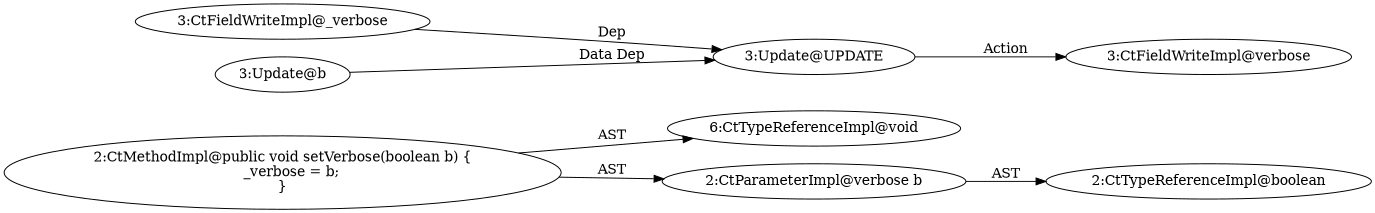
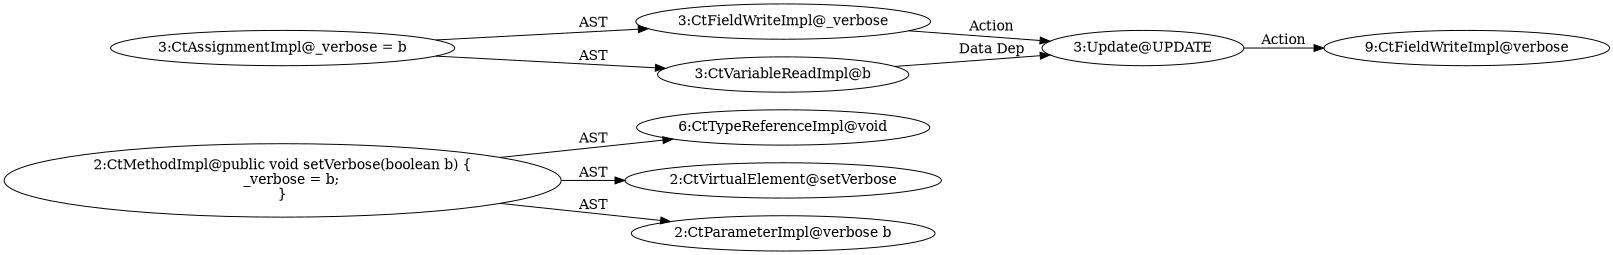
(612, 33) -> (992, 27)
none -> (283, 48)
(1209, 57) -> (1467, 48)
(283, 75) -> (783, 75)
none -> (783, 180)
(1209, 181) -> none
